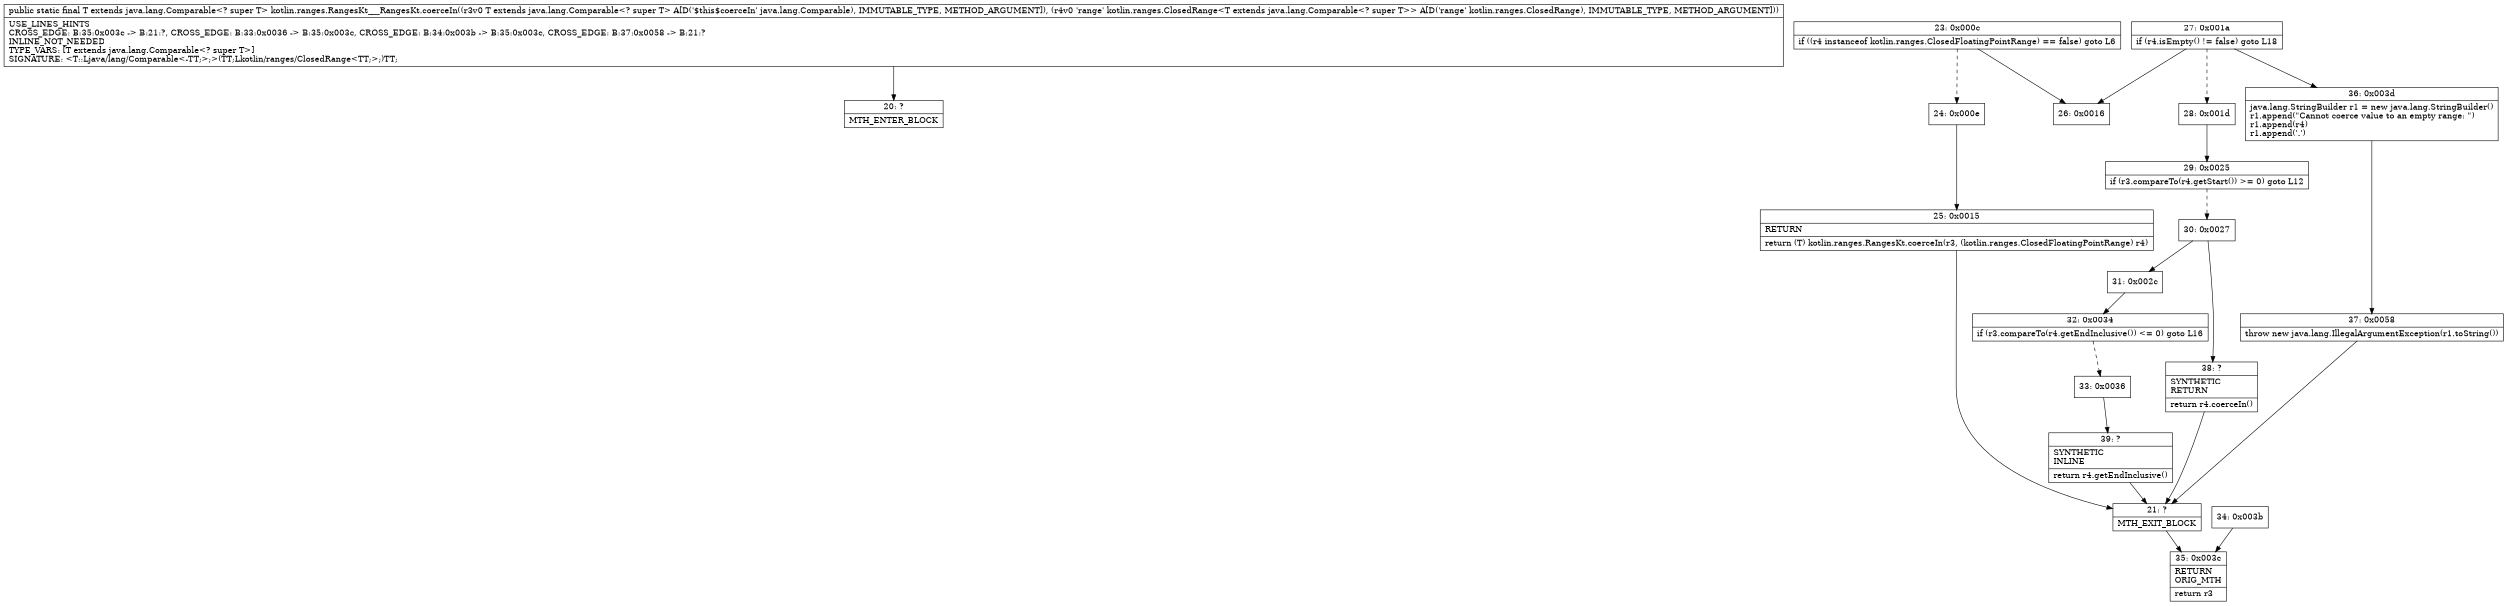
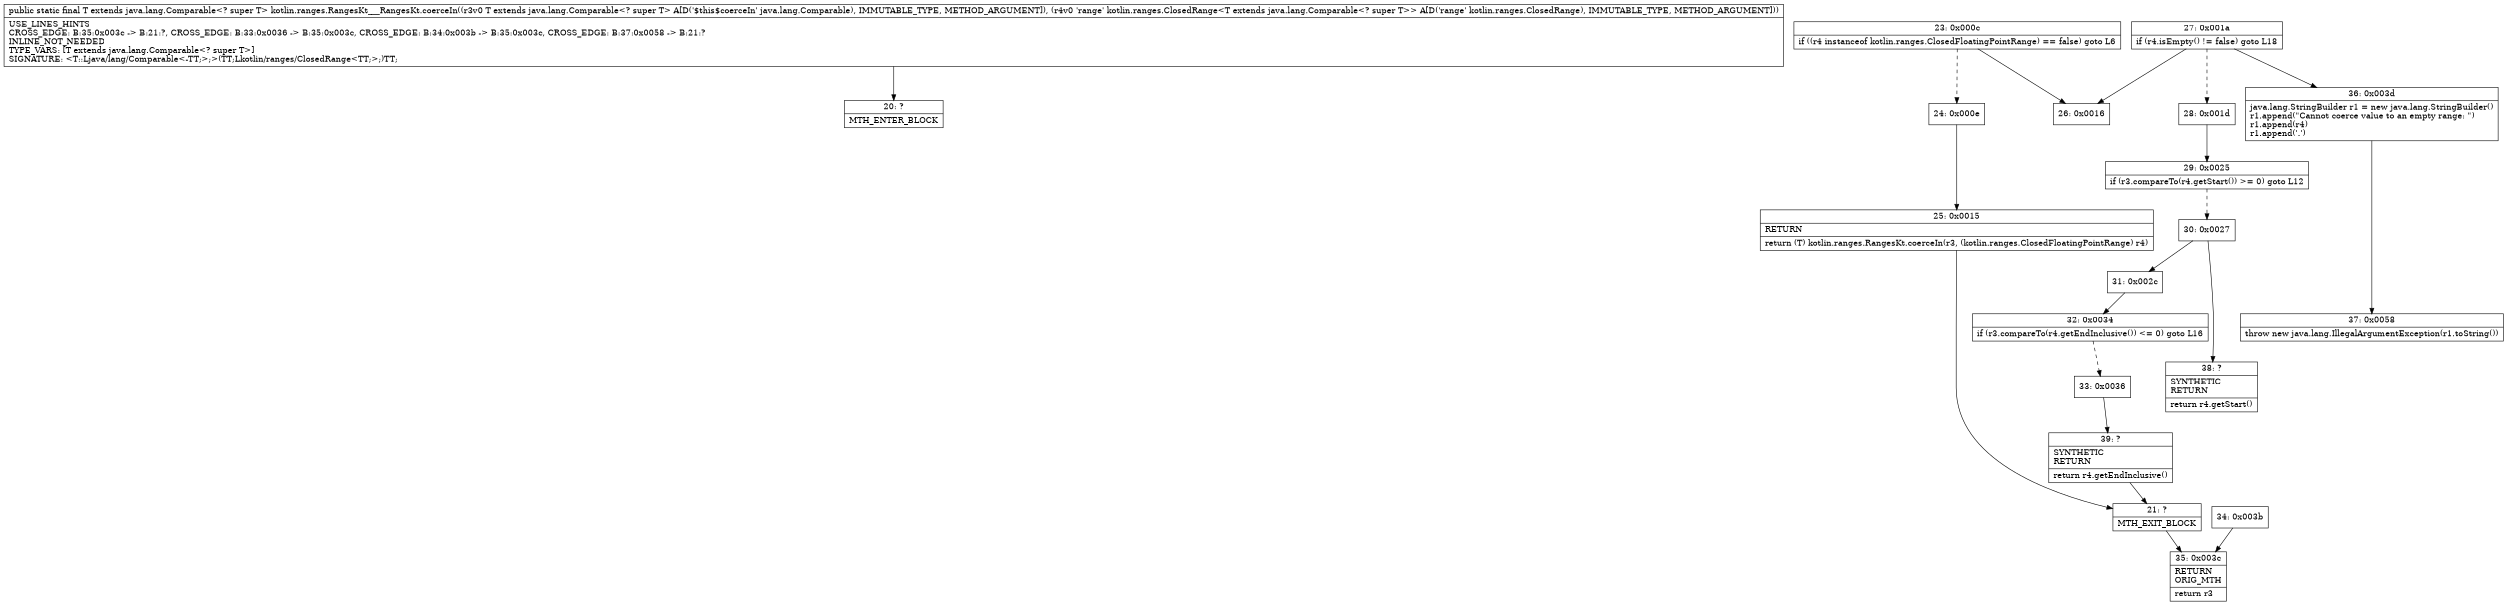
(2212, 405) -> (2212, 405)
(2267, 420) -> none
(2189, 456) -> none
(2069, 462) -> (2072, 462)
